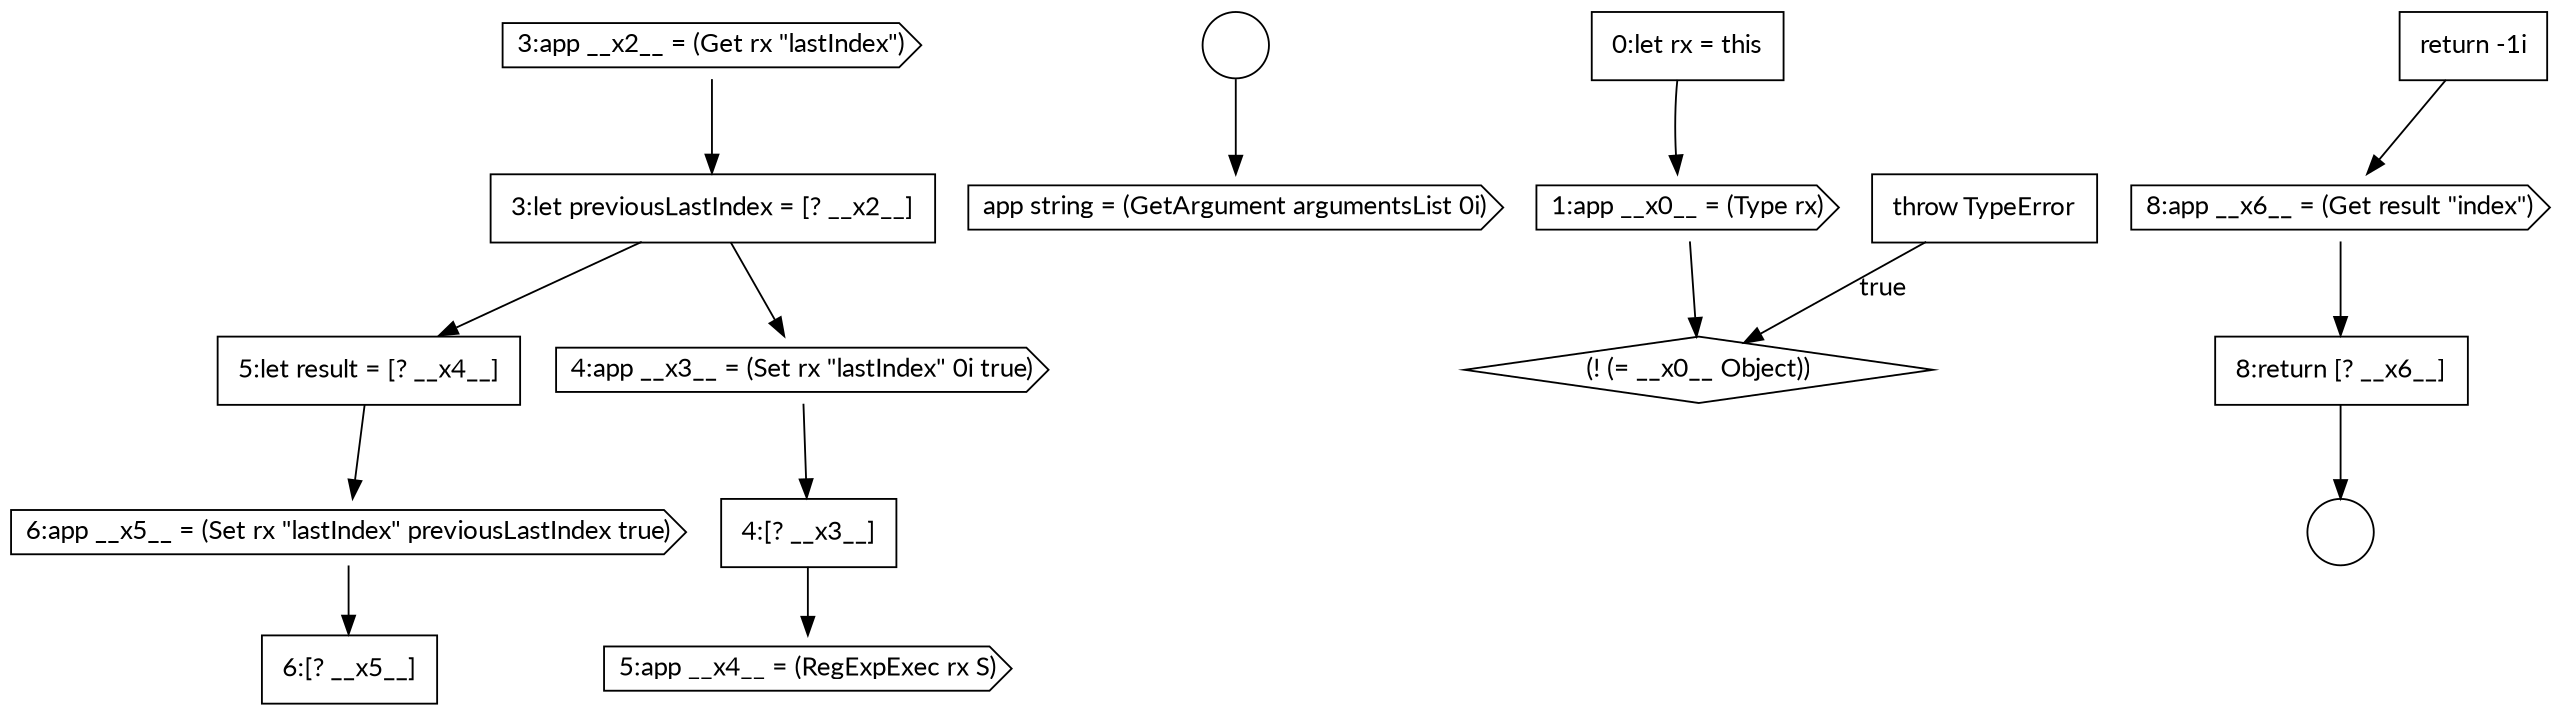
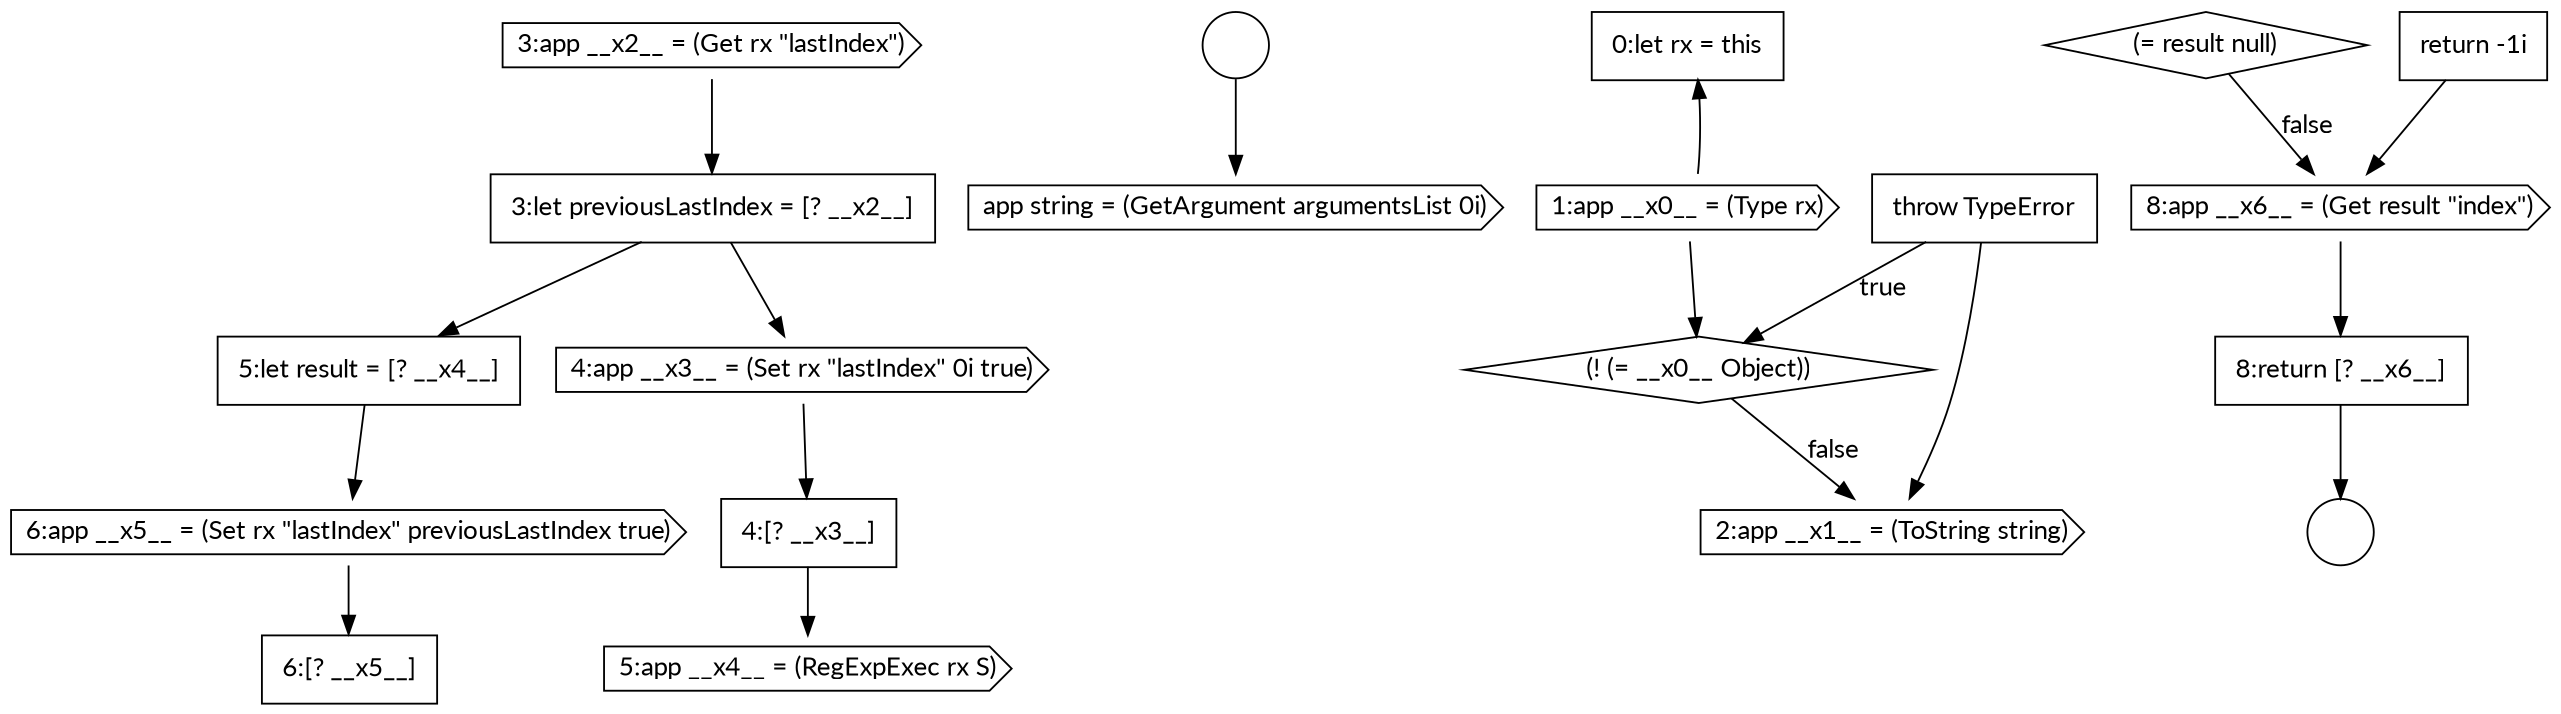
none -> (2206, 45)
(1675, 118) -> (1700, 136)
none -> (1892, 532)
